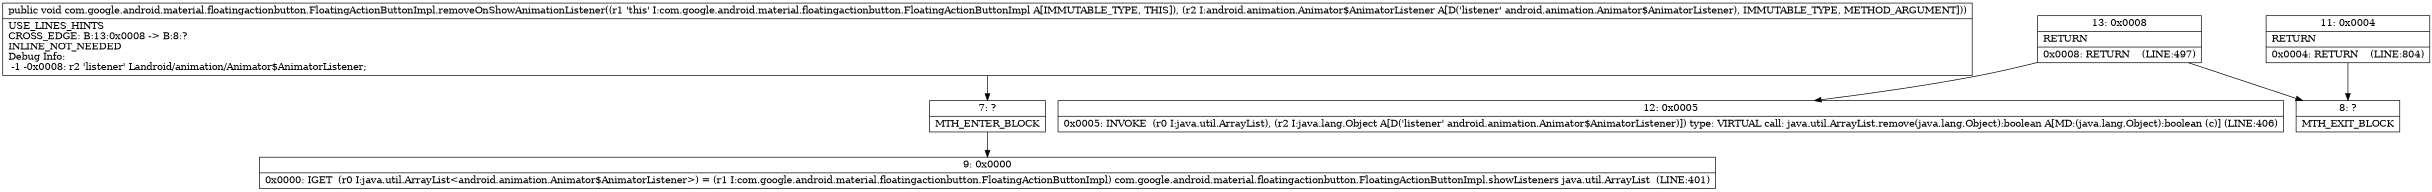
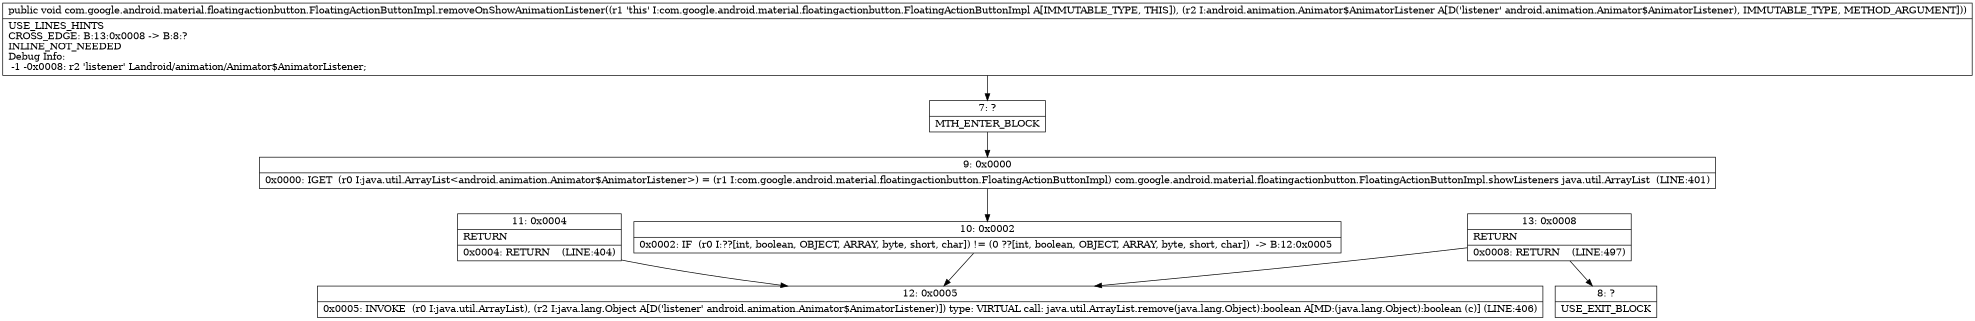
(2348, 55) -> (539, 253)
(2348, 78) -> (701, 274)
(2348, 124) -> (1606, 309)
none -> (987, 237)
